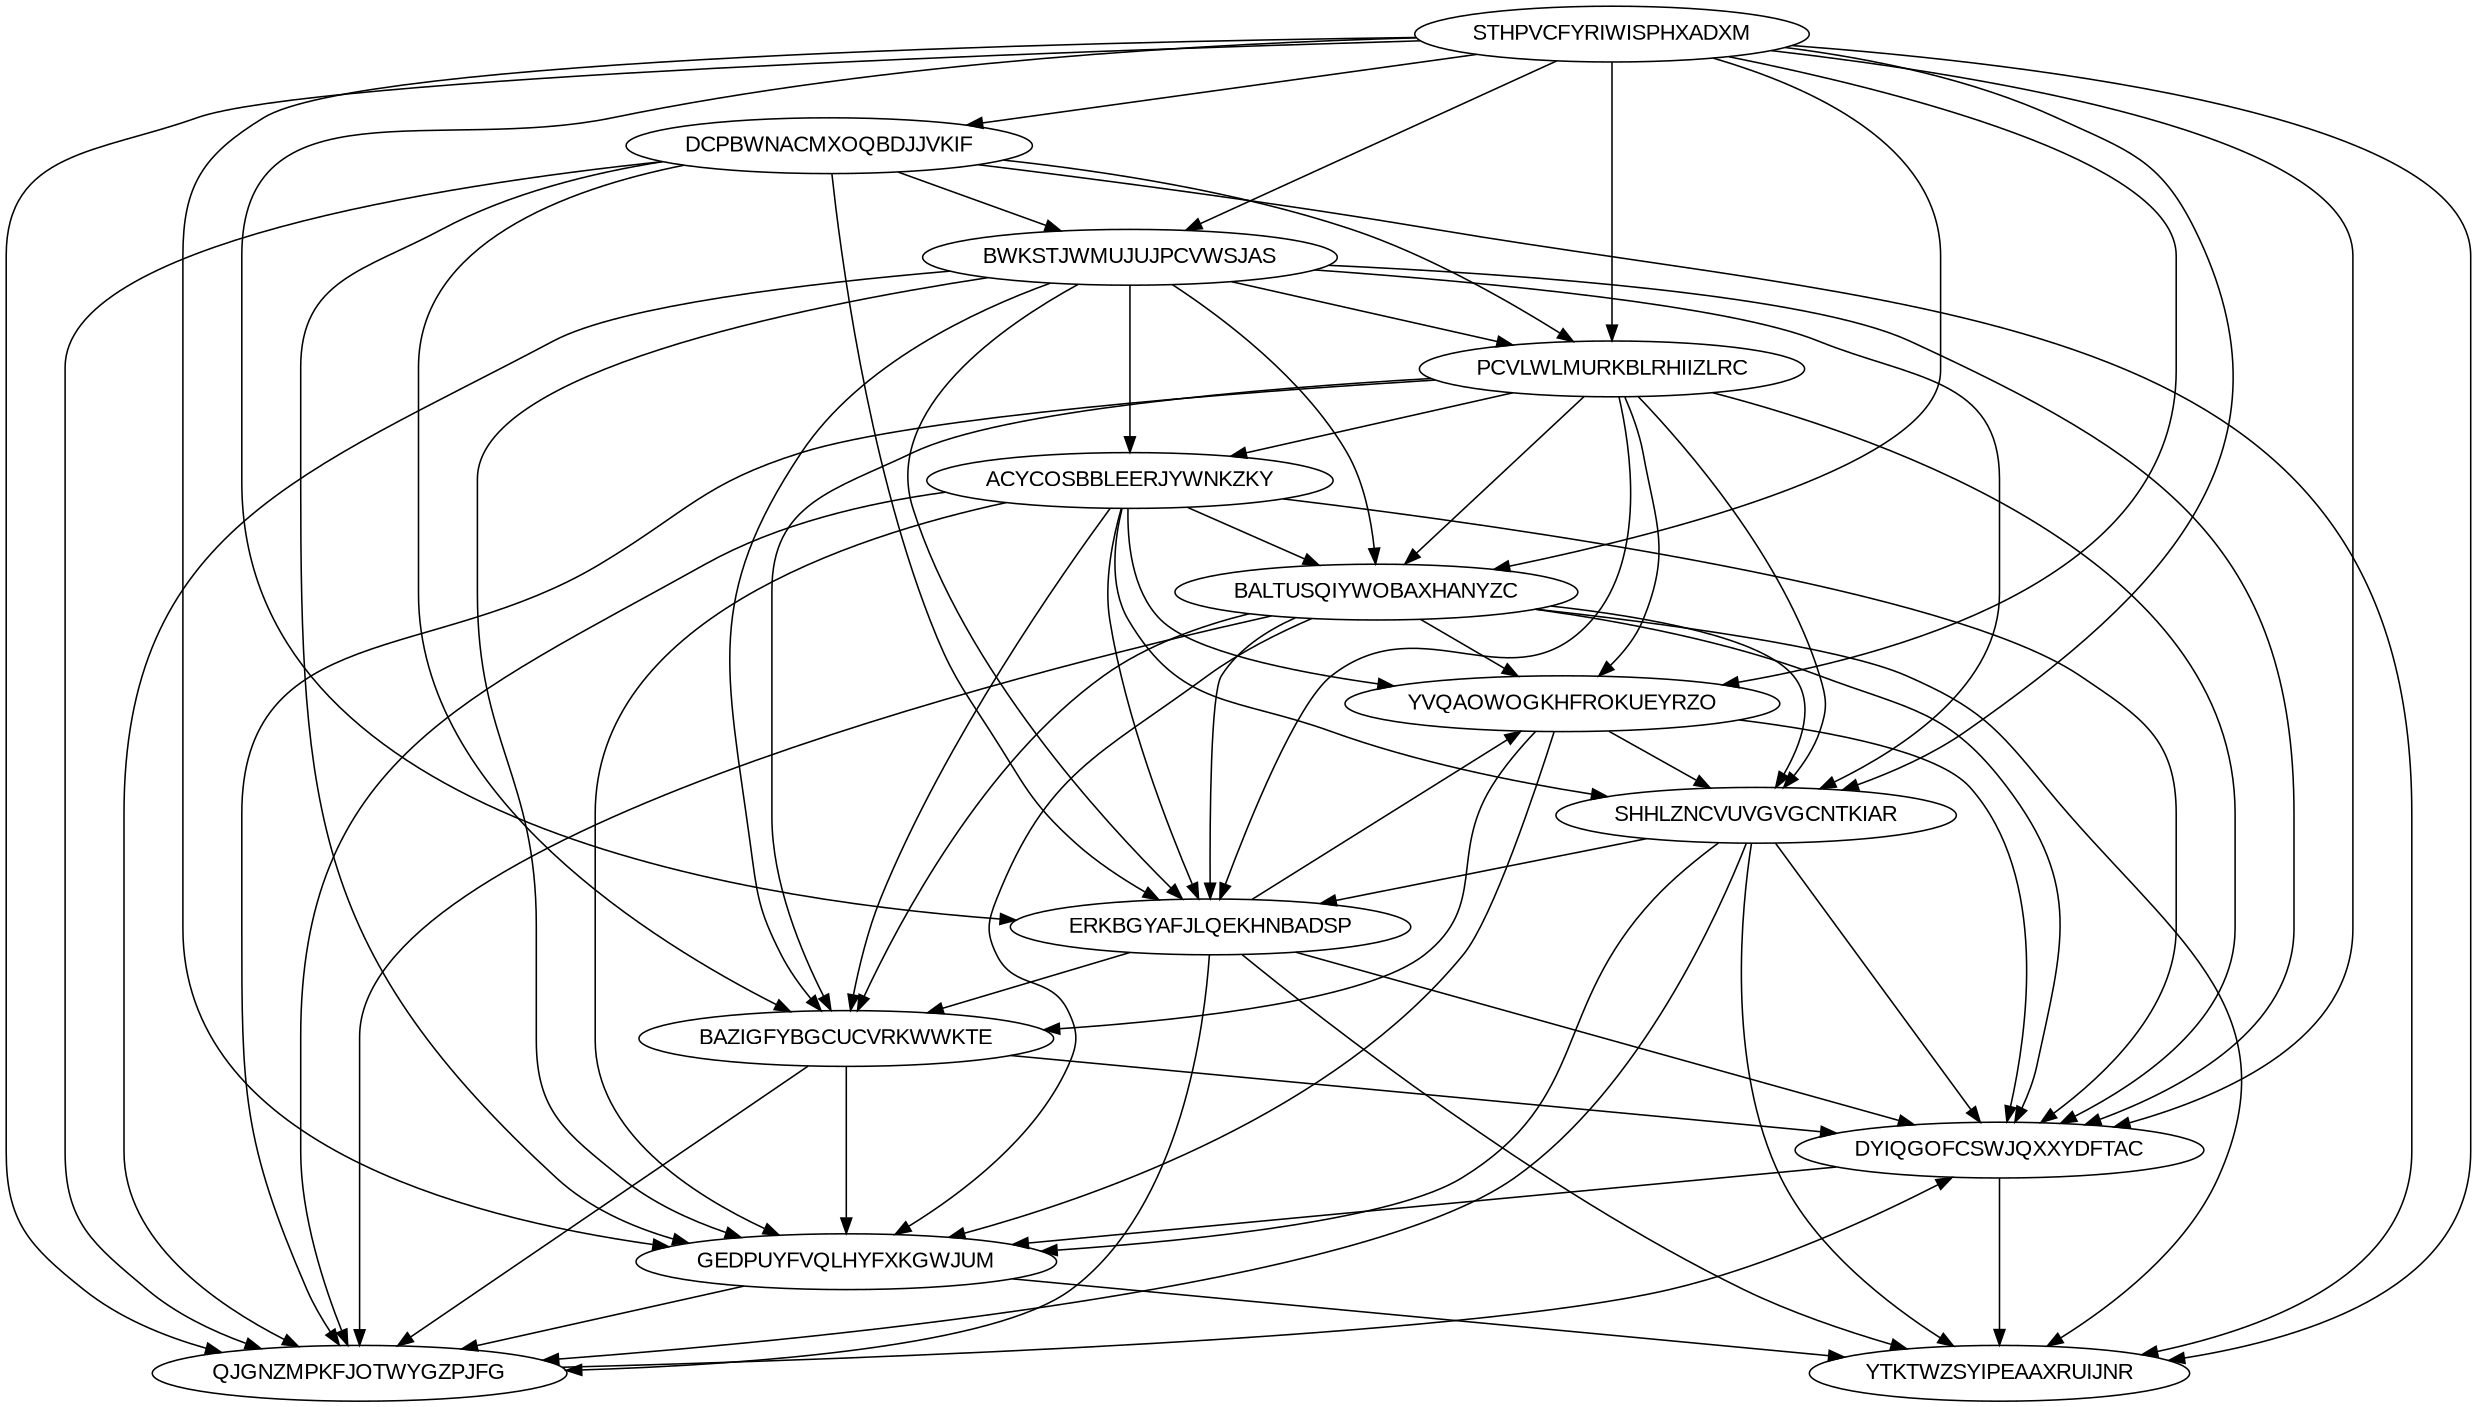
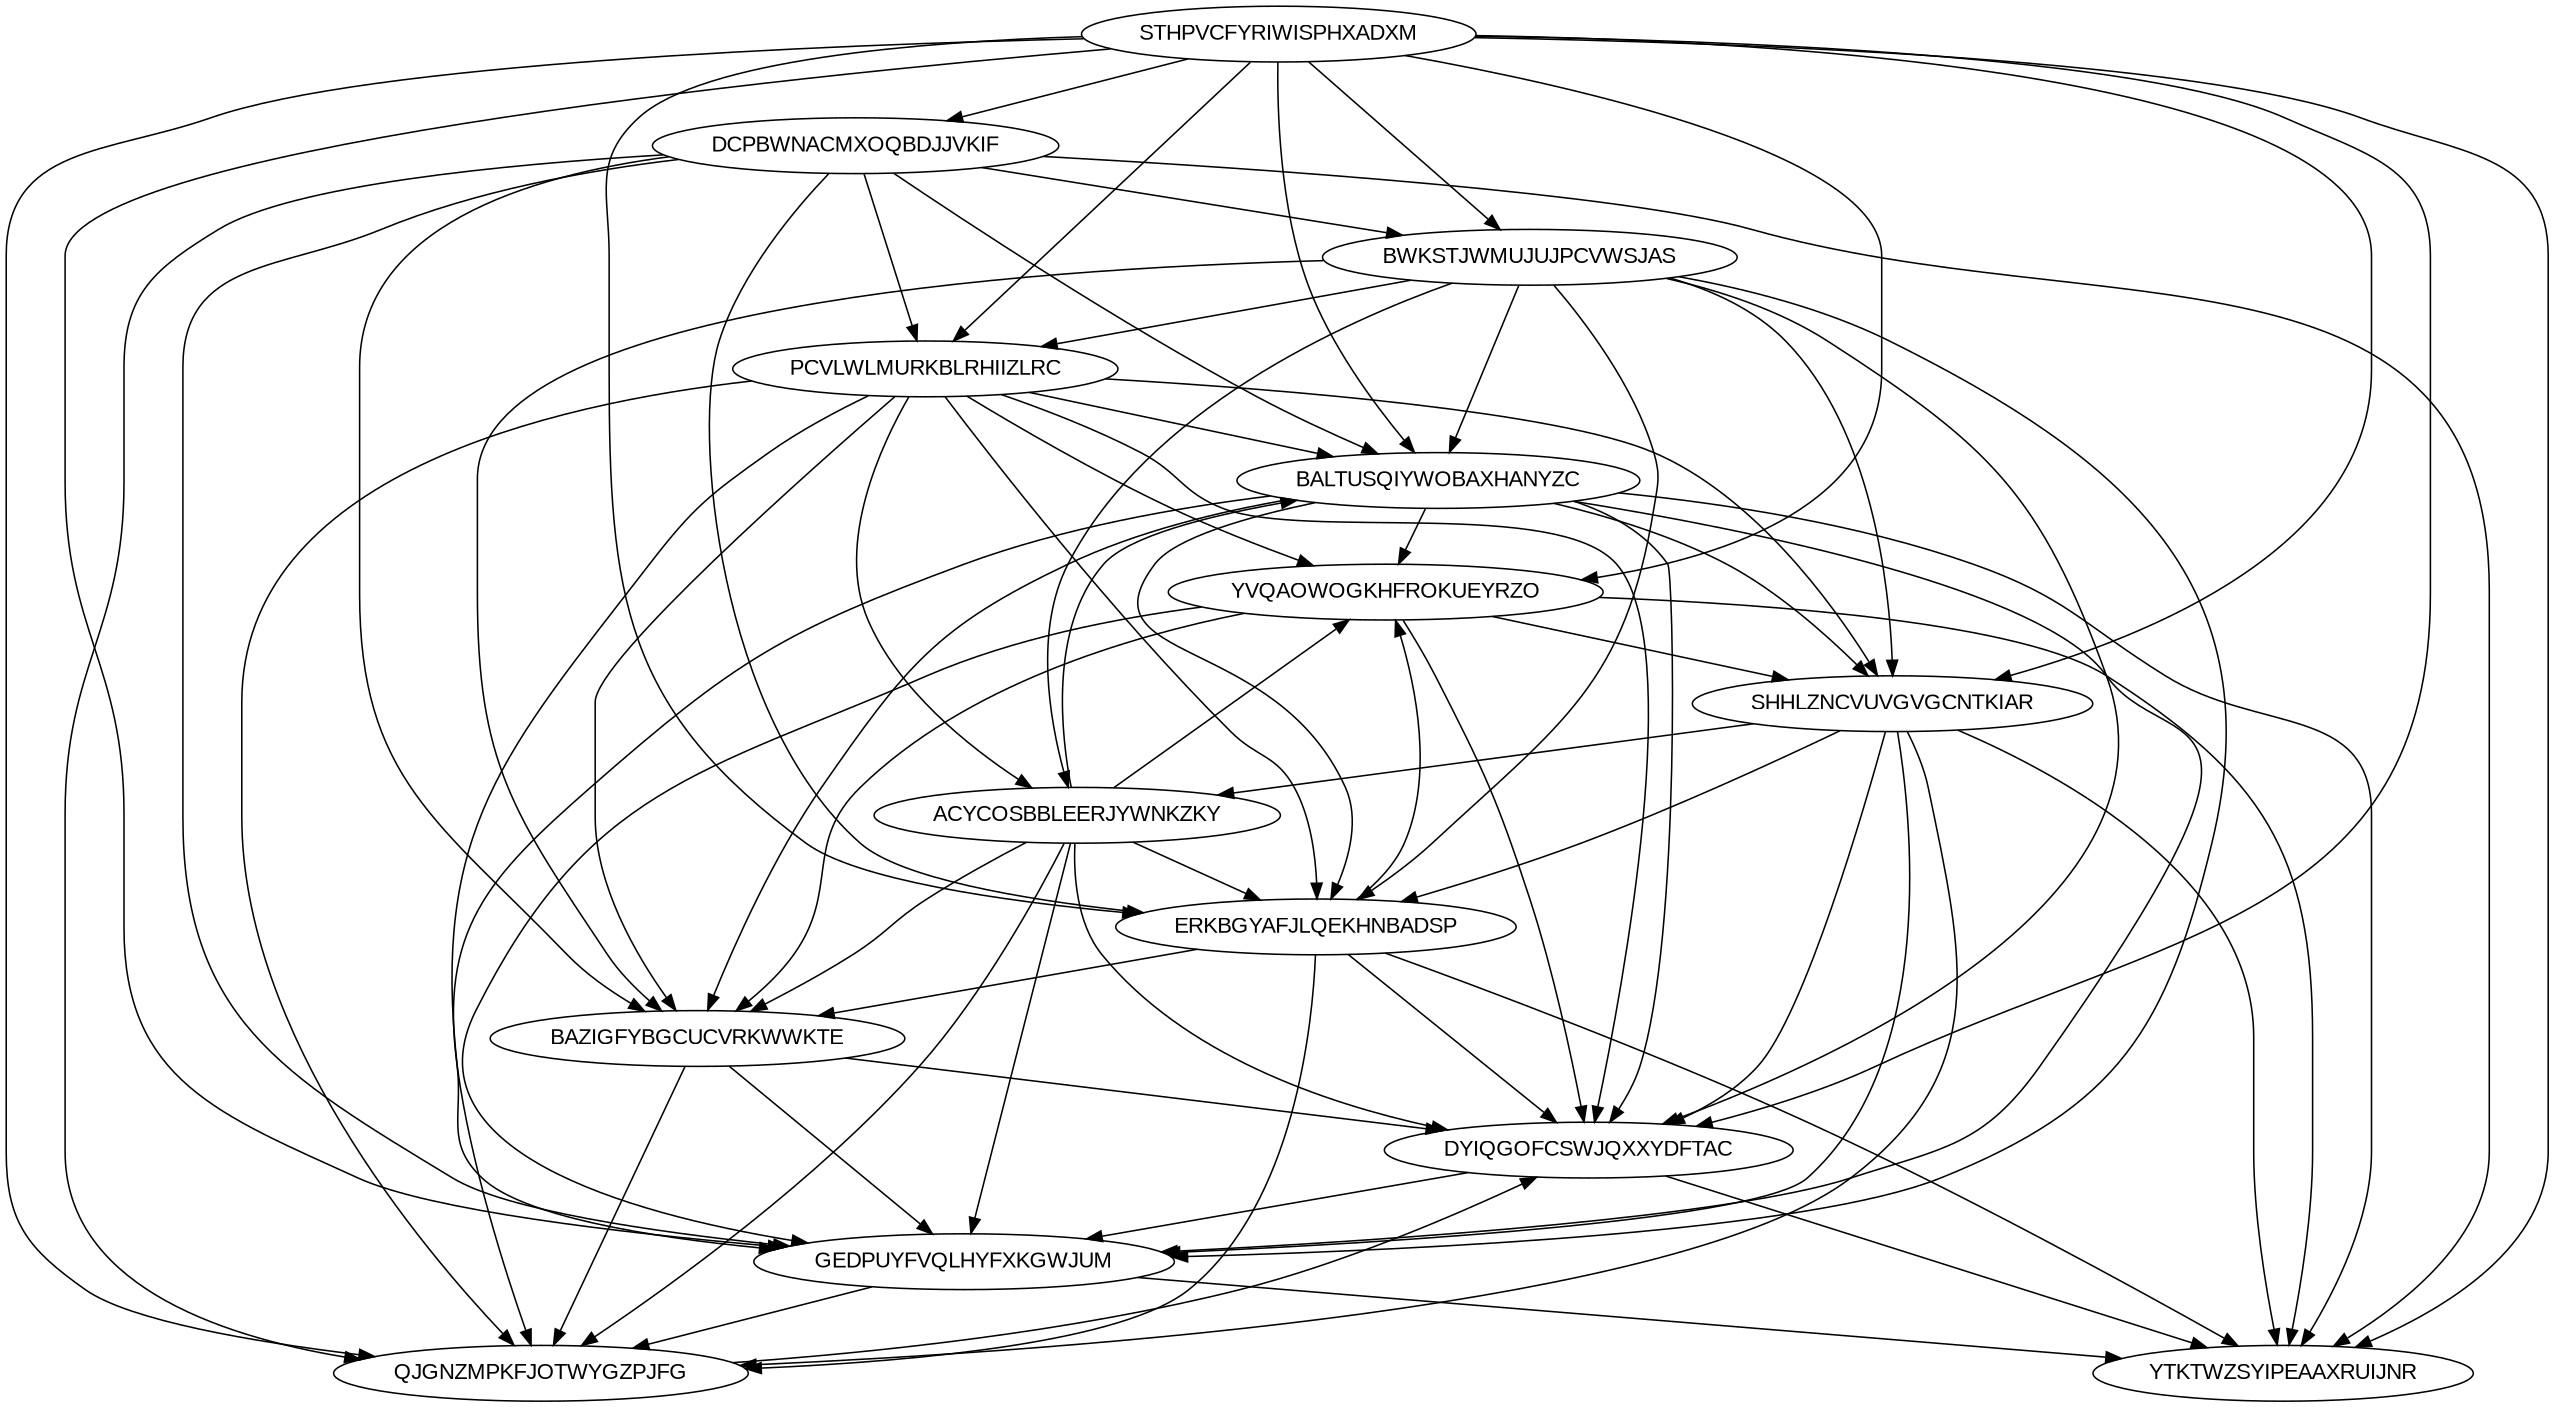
none -> (1123, 320)
(218, 549) -> none
(1275, 714) -> (1493, 758)
none -> (2239, 784)
none -> (479, 824)
